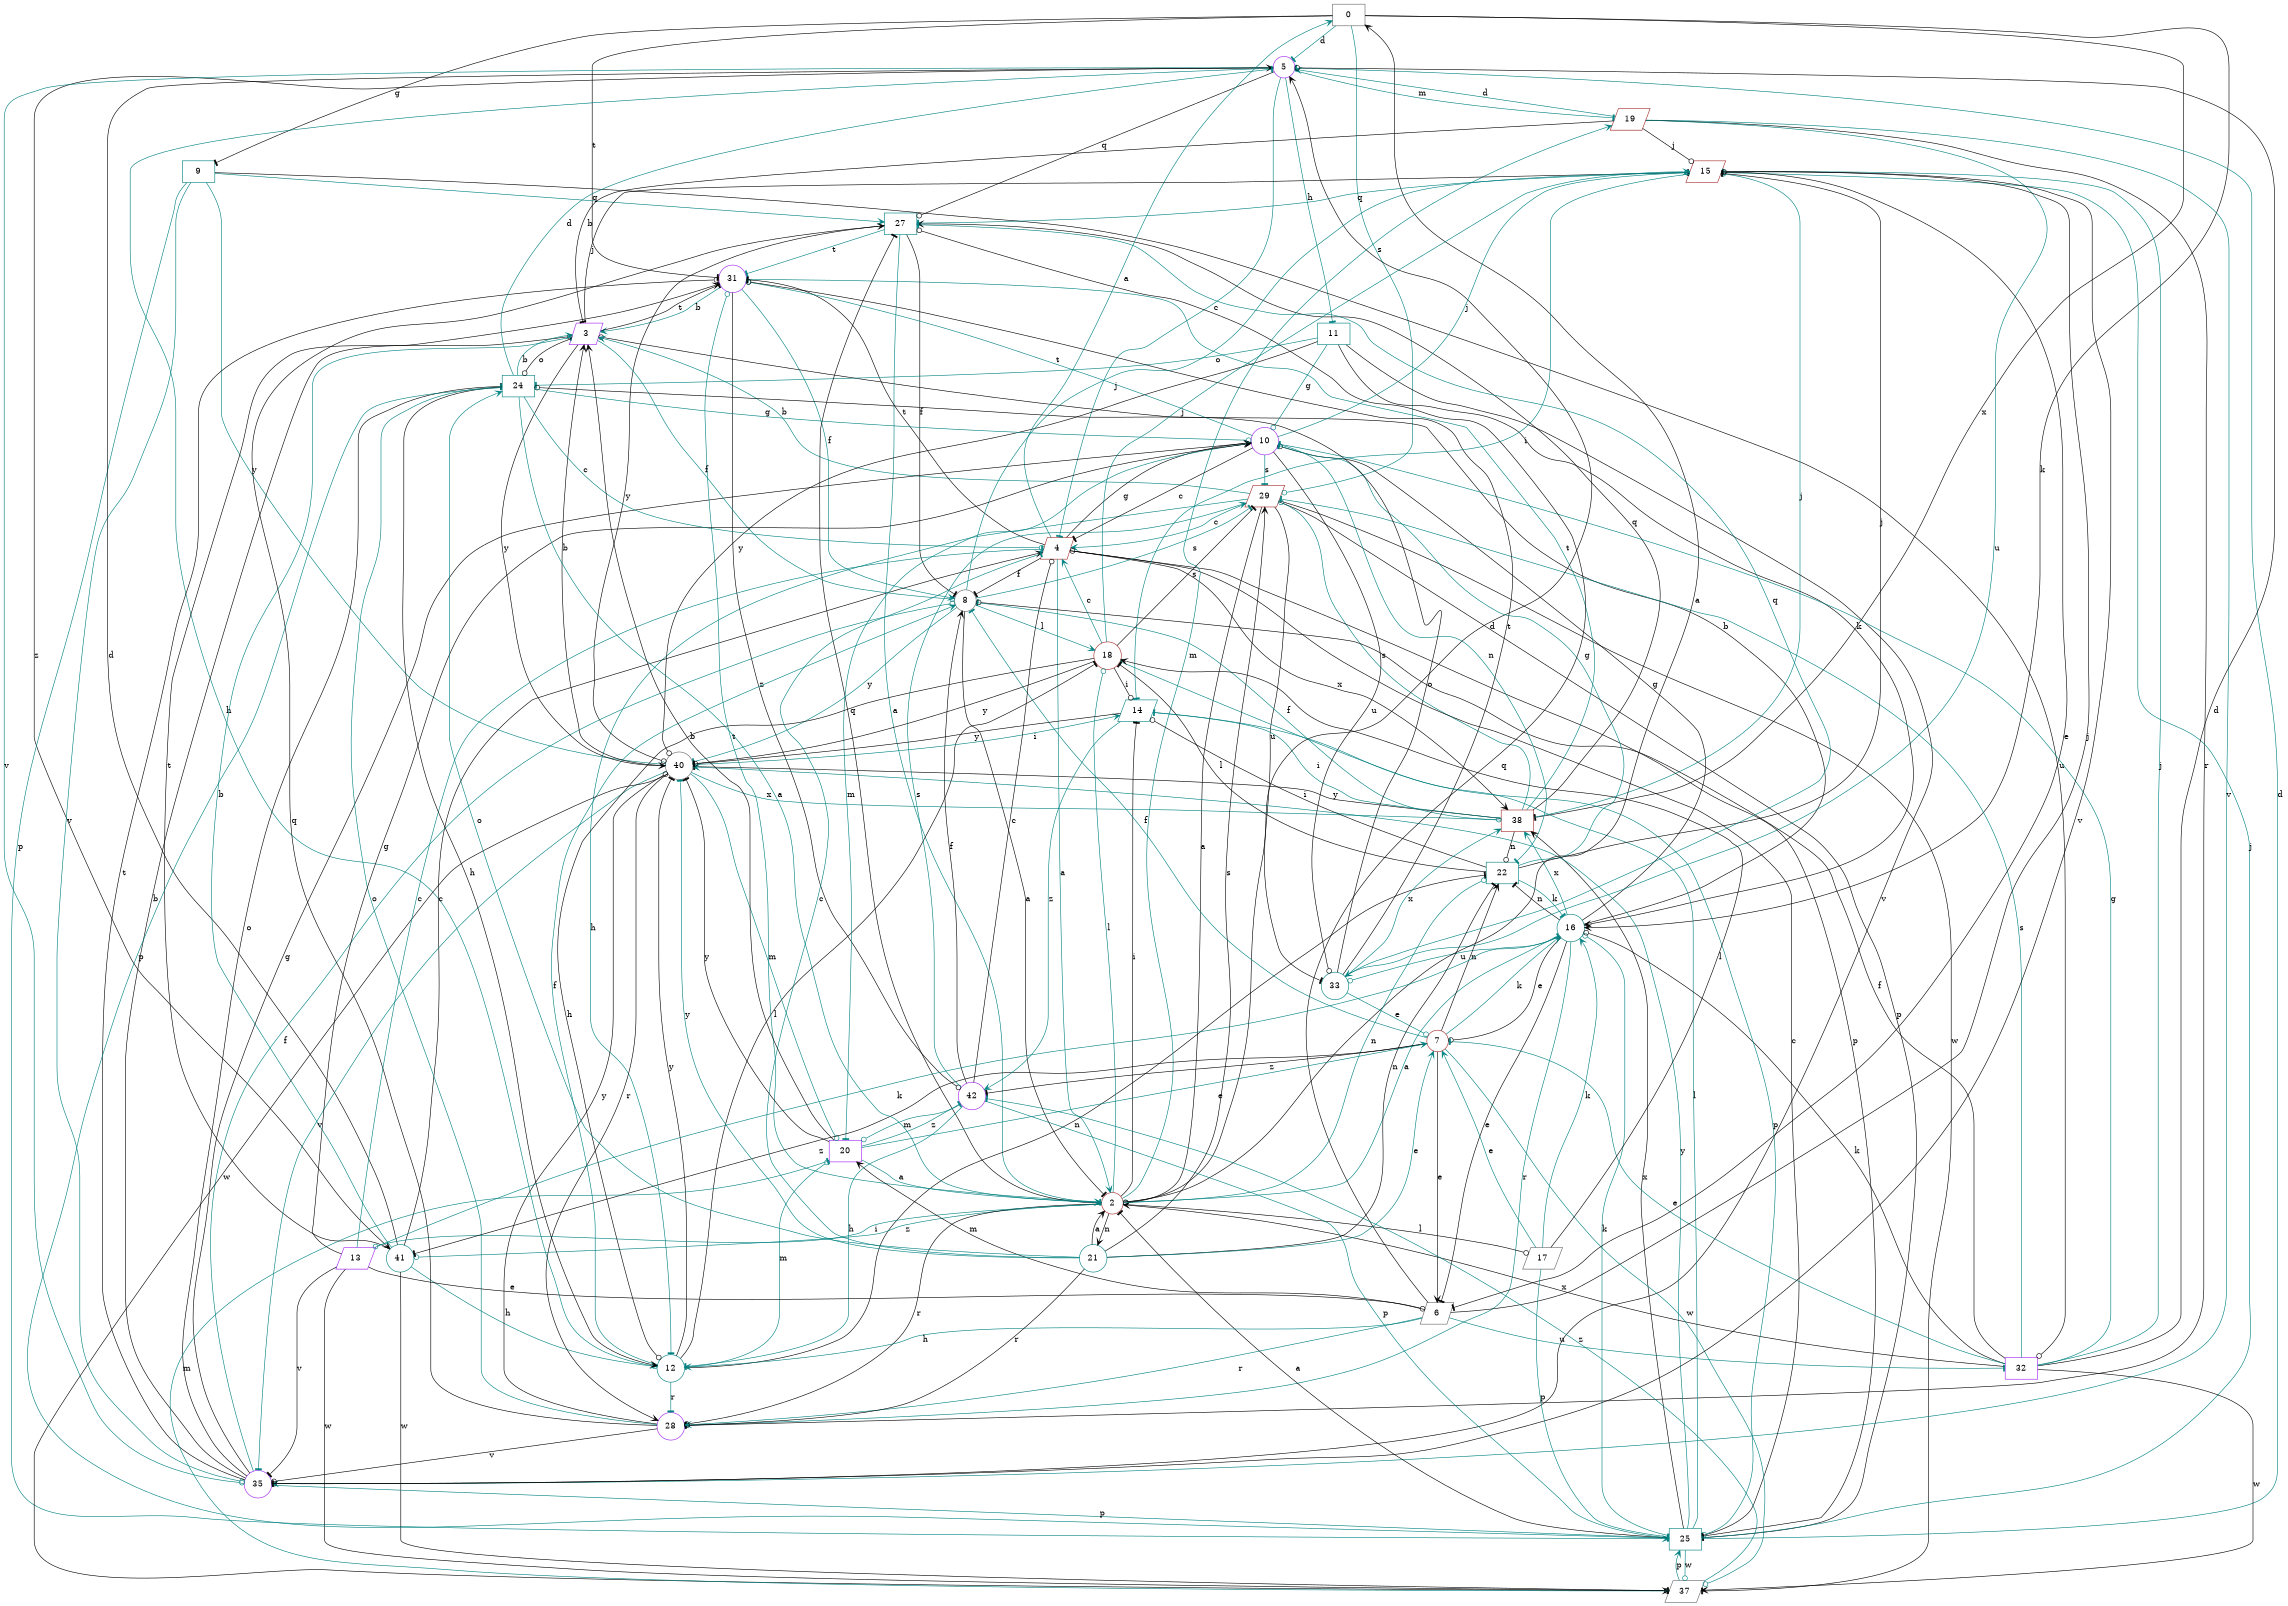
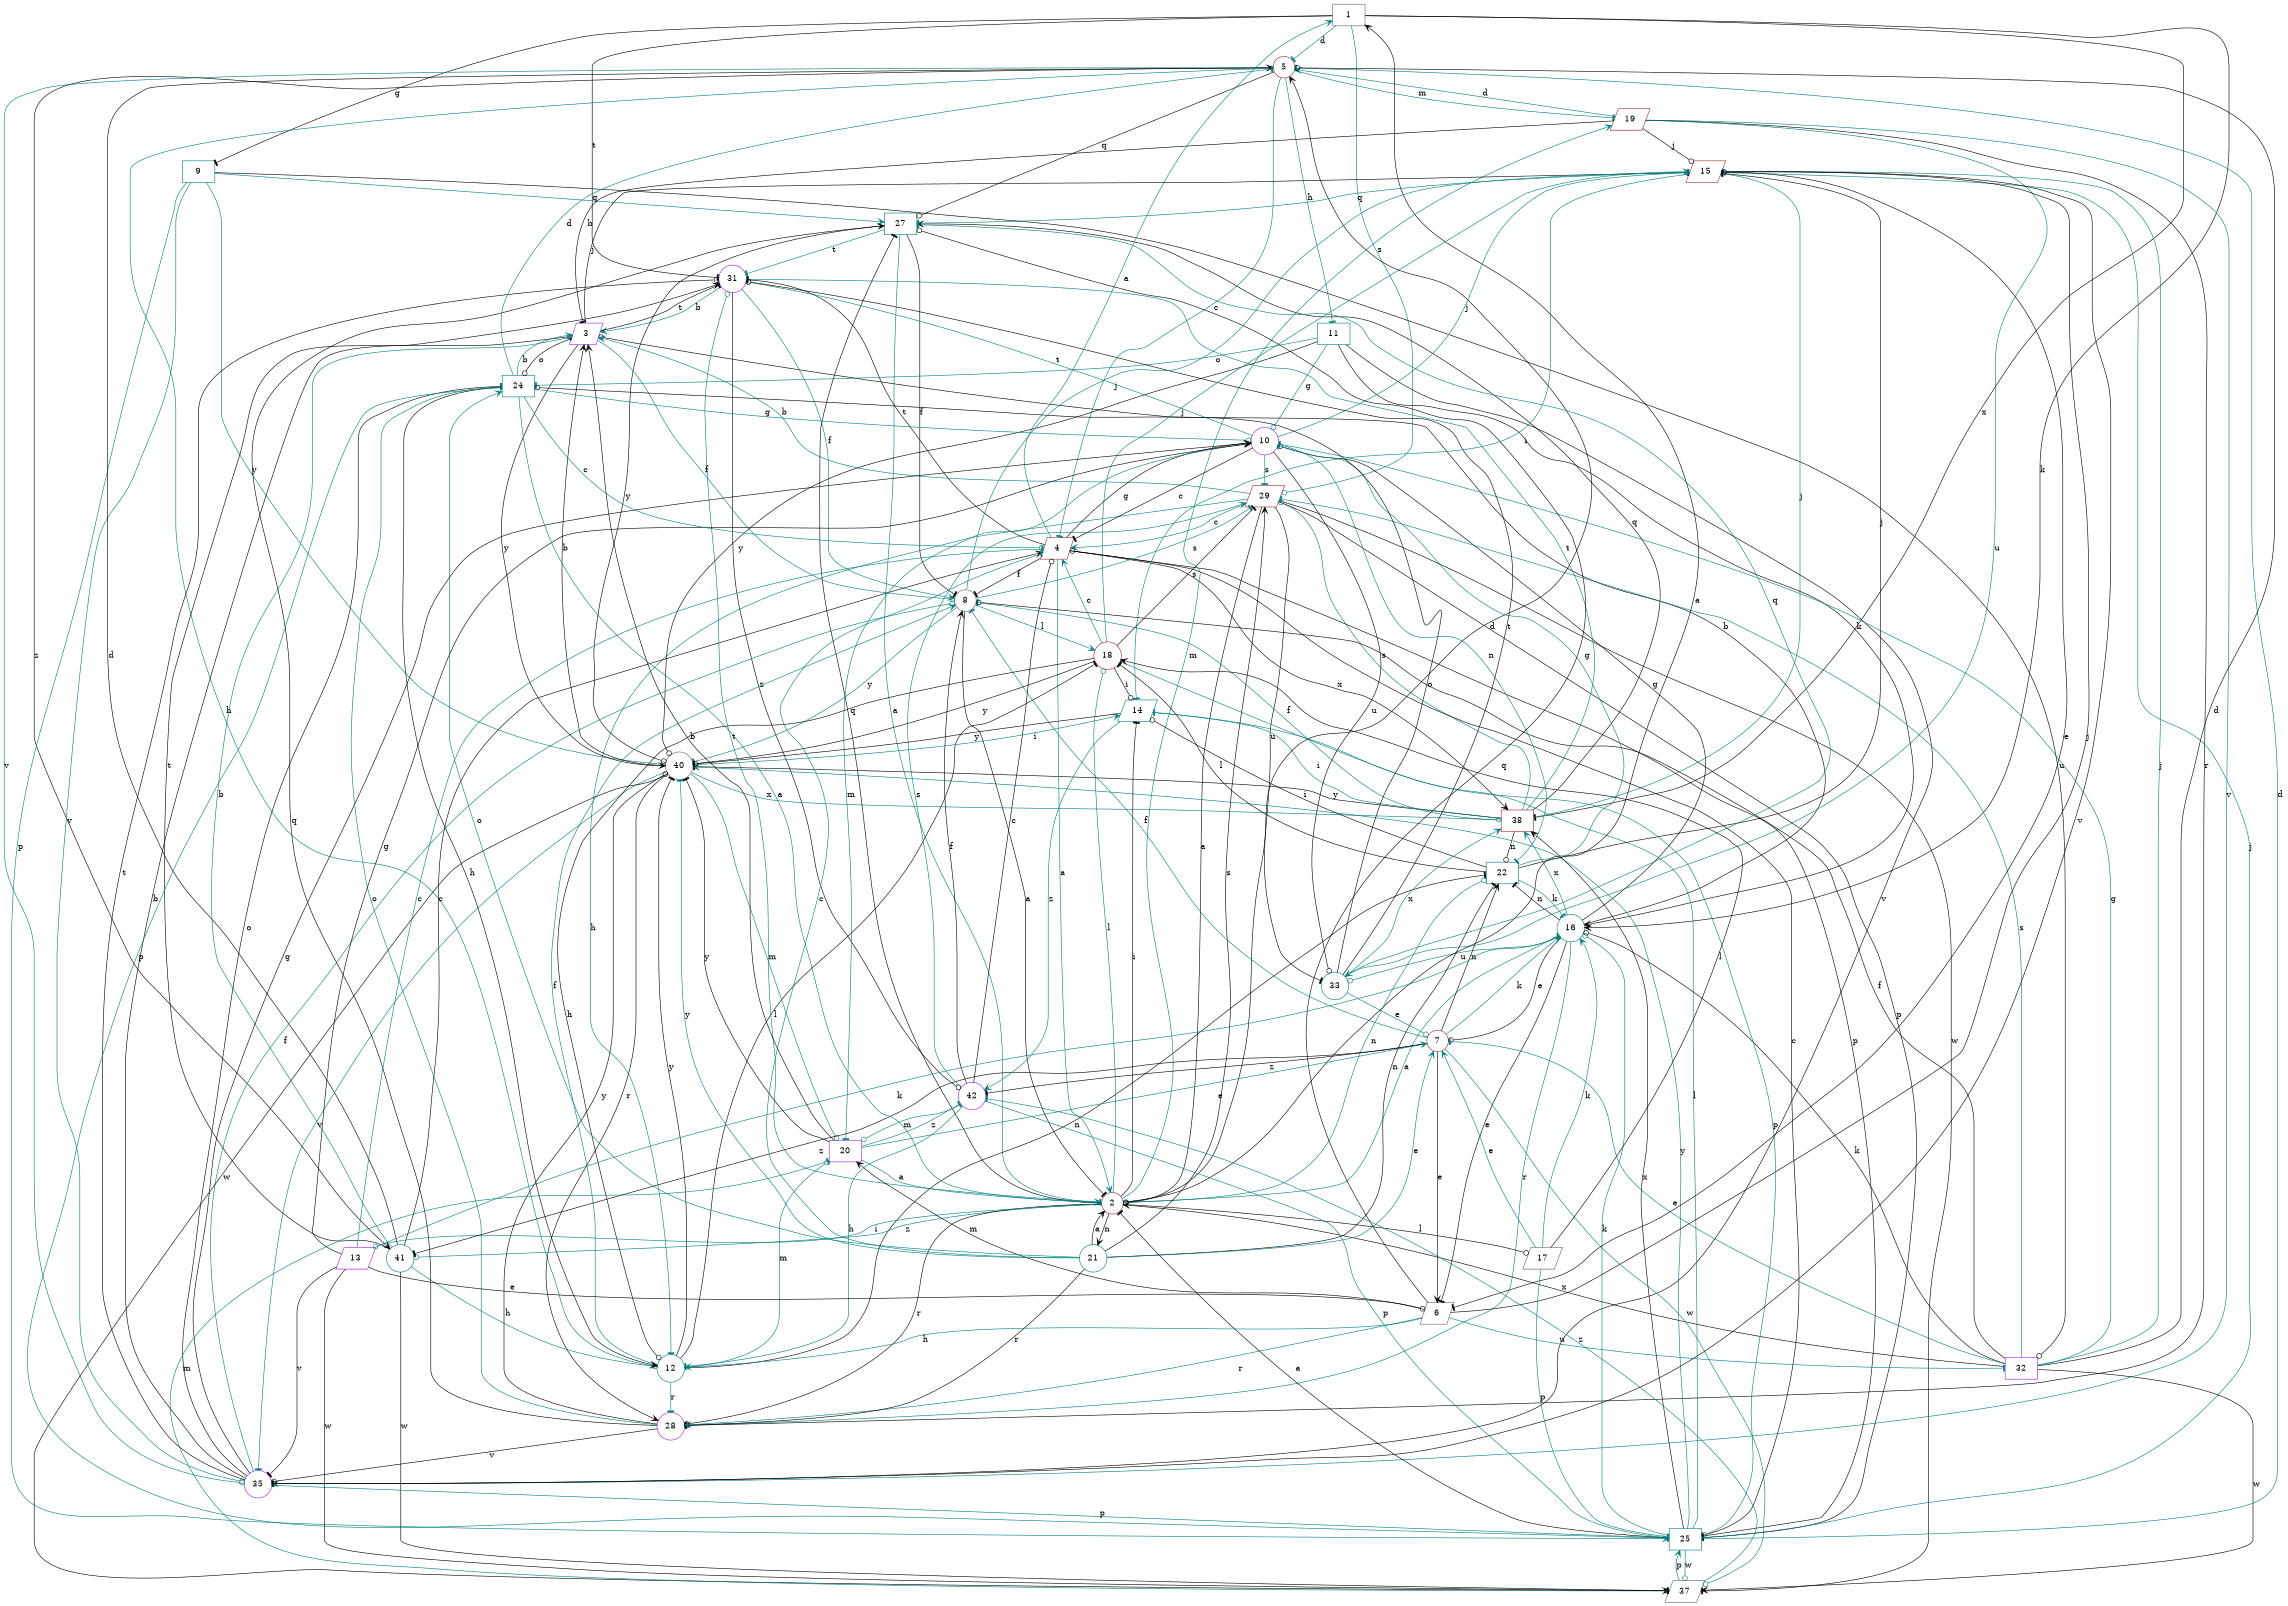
(1349, 15) -> (1349, 15)
(1284, 67) -> (1284, 67)
